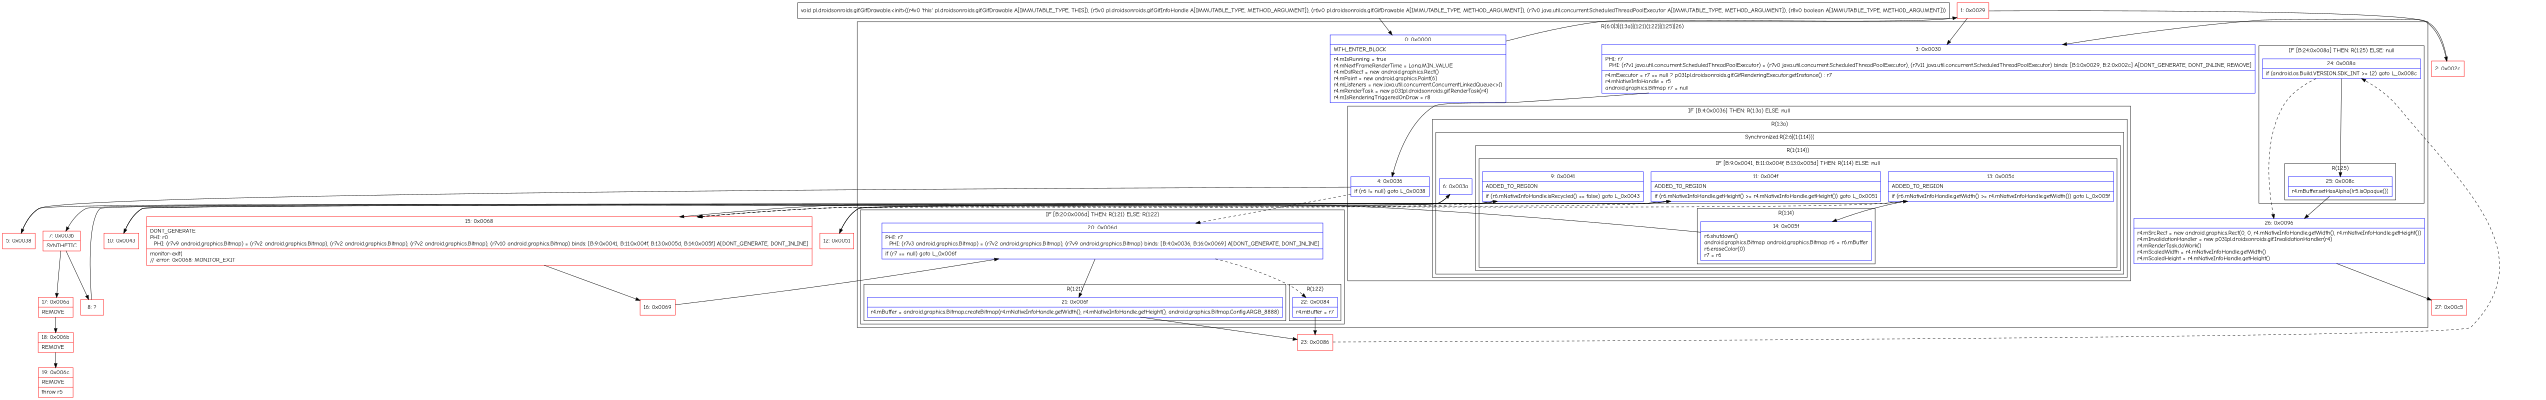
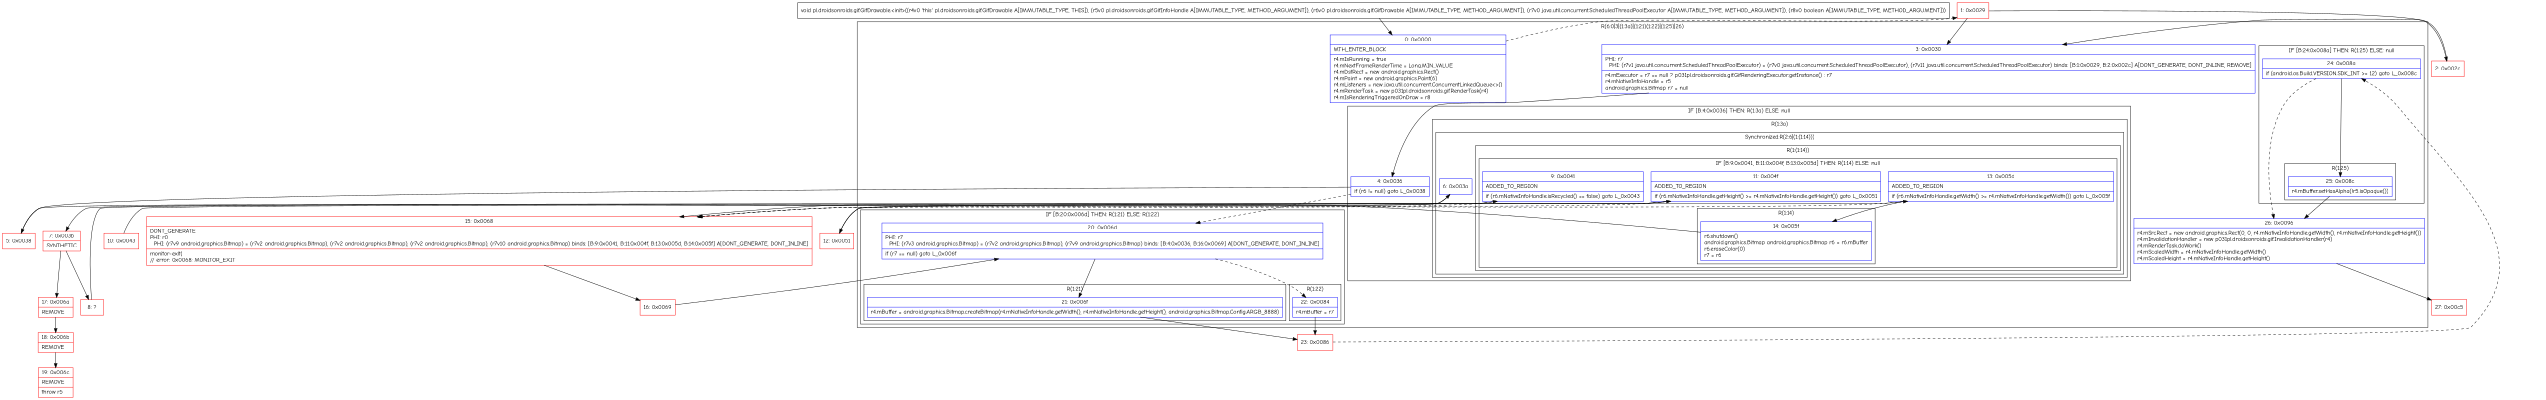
(1728, 20) -> (1728, 20)
(806, 205) -> none
